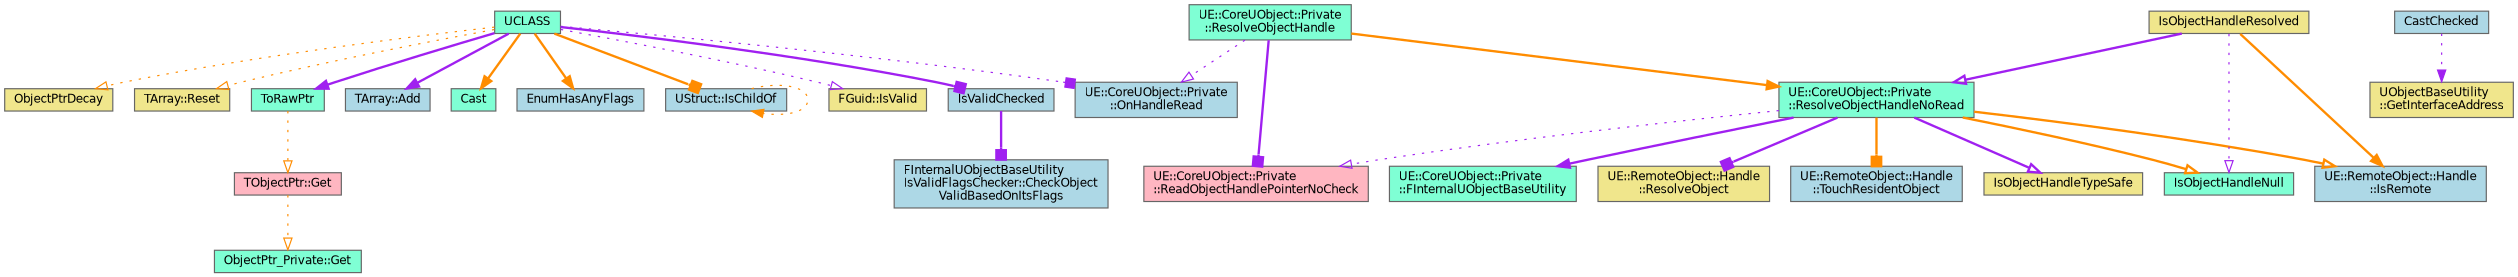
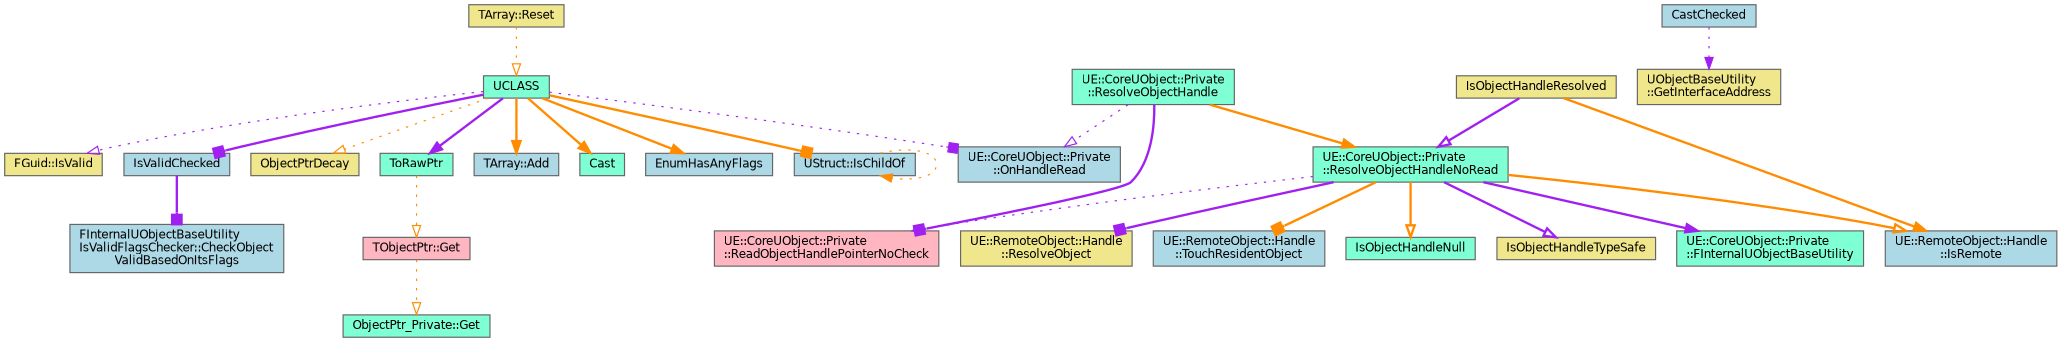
(361, 56) -> (516, 45)
(463, 58) -> (516, 119)
(2229, 97) -> none
